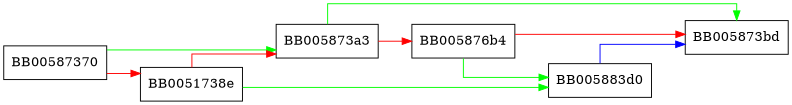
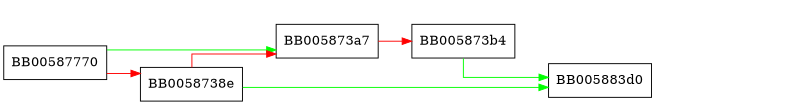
(737, 37) -> none
(327, 41) -> (327, 41)
(463, 41) -> (463, 41)
(55, 63) -> (55, 63)
(191, 84) -> (191, 84)
